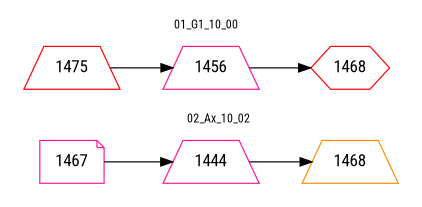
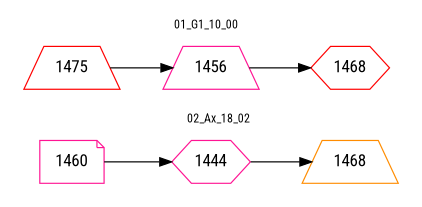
(219, 120) -> (219, 120)
(72, 162) -> (72, 162)
(211, 162) -> (211, 162)
